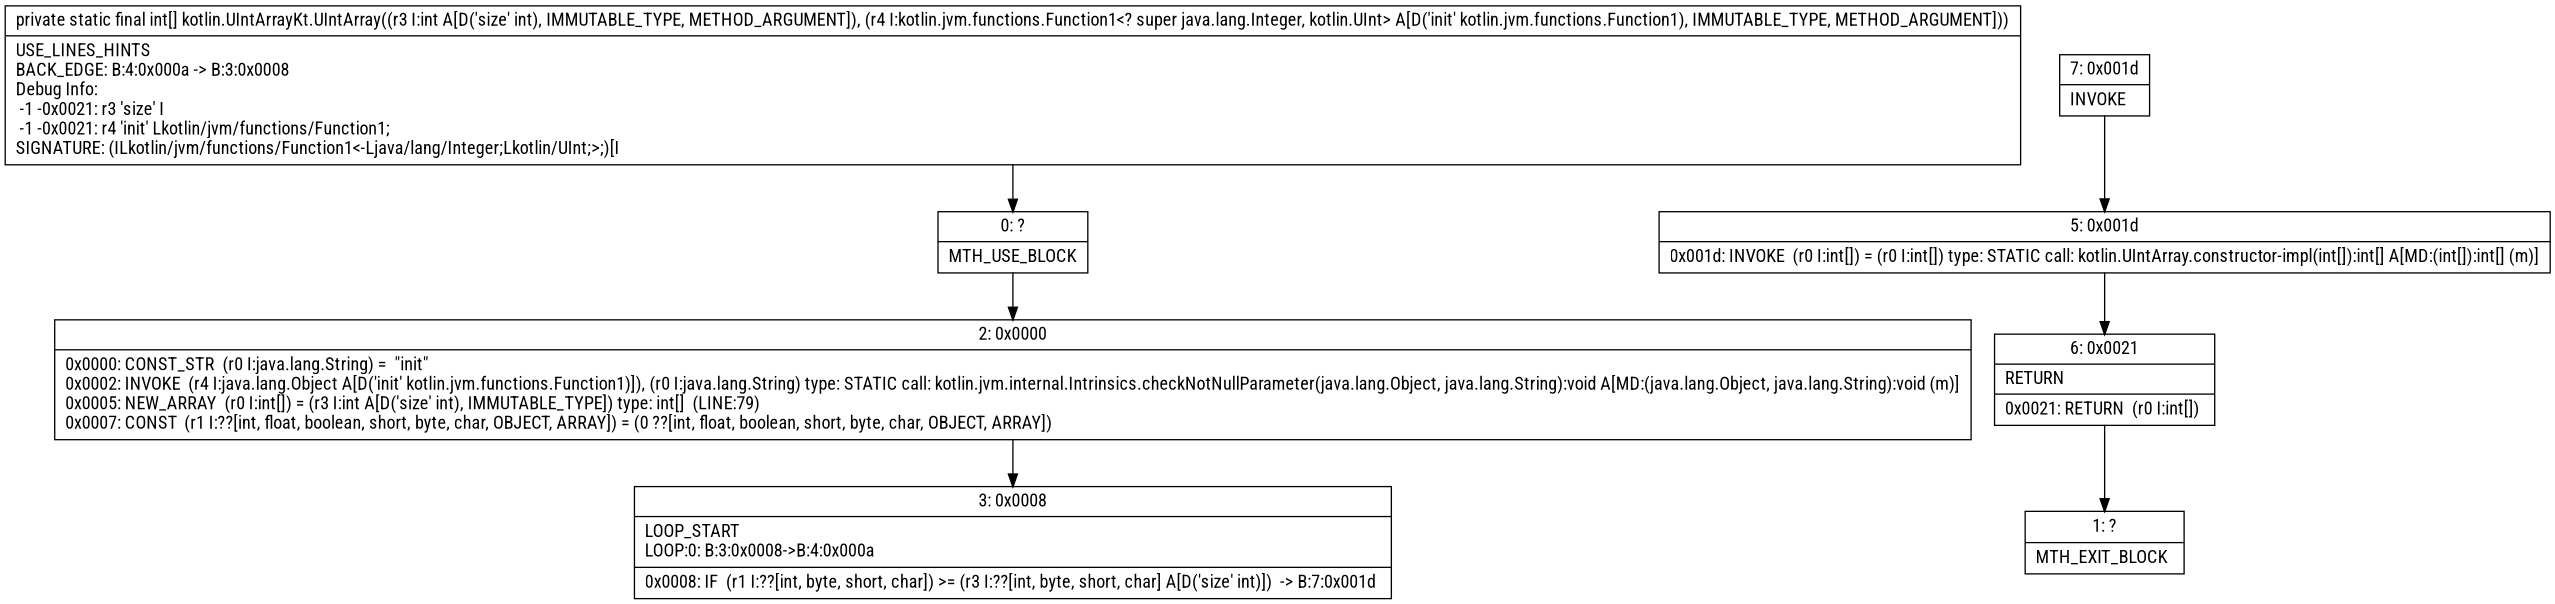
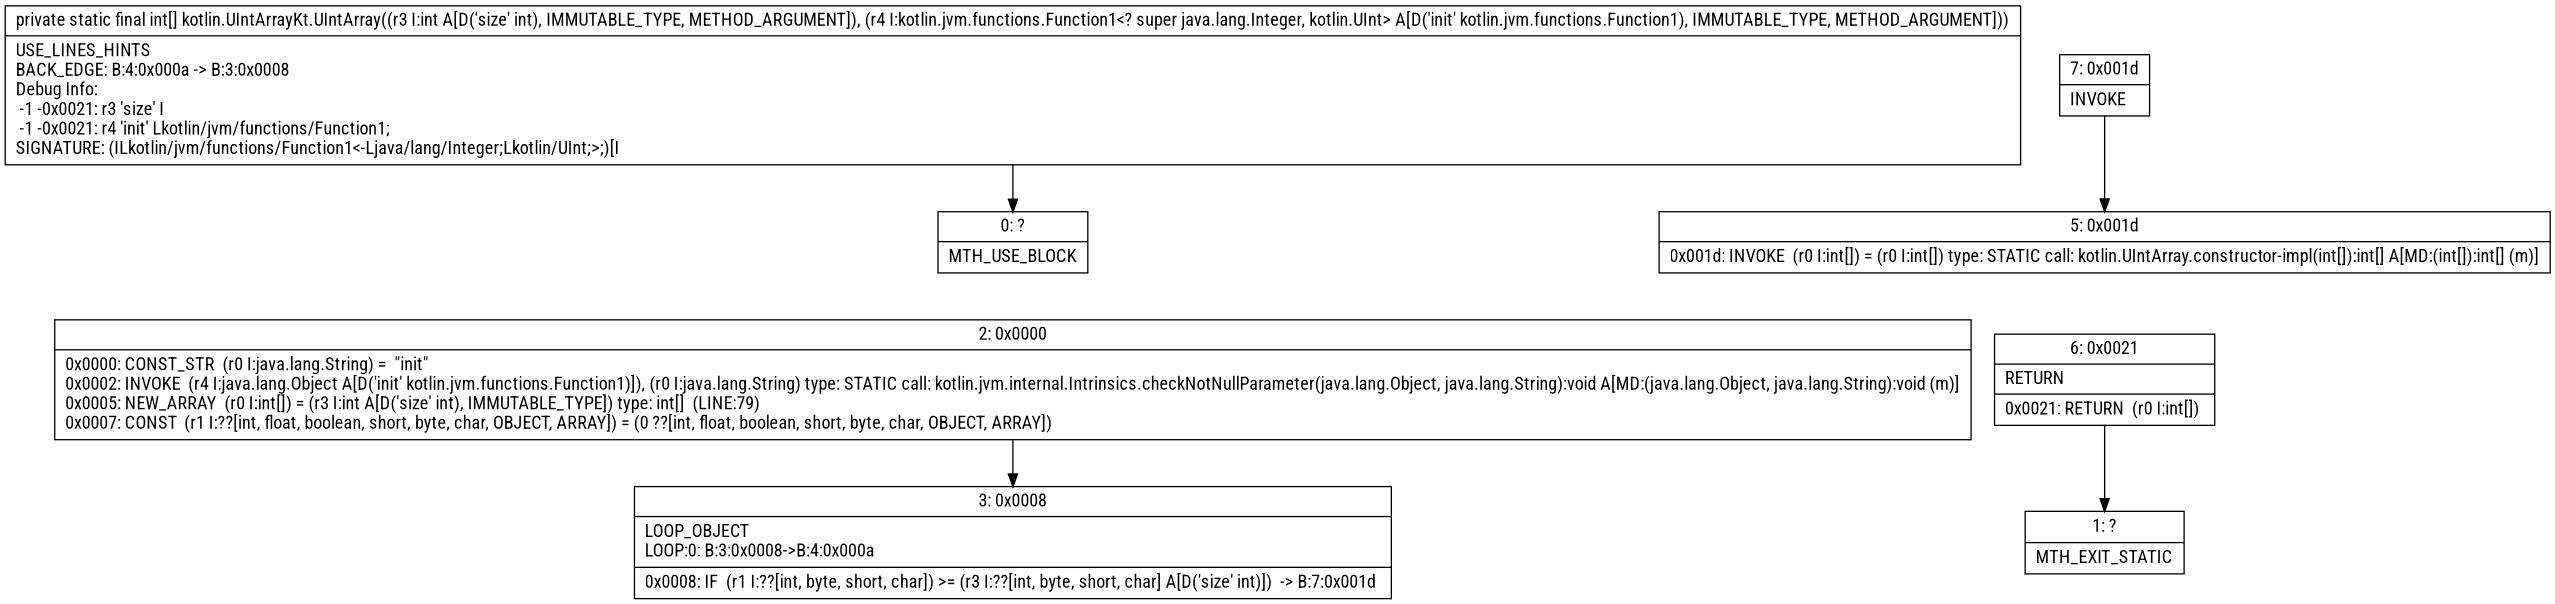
(1013, 290) -> none
(2105, 297) -> none
(692, 532) -> (698, 532)
(2102, 558) -> (2105, 558)
